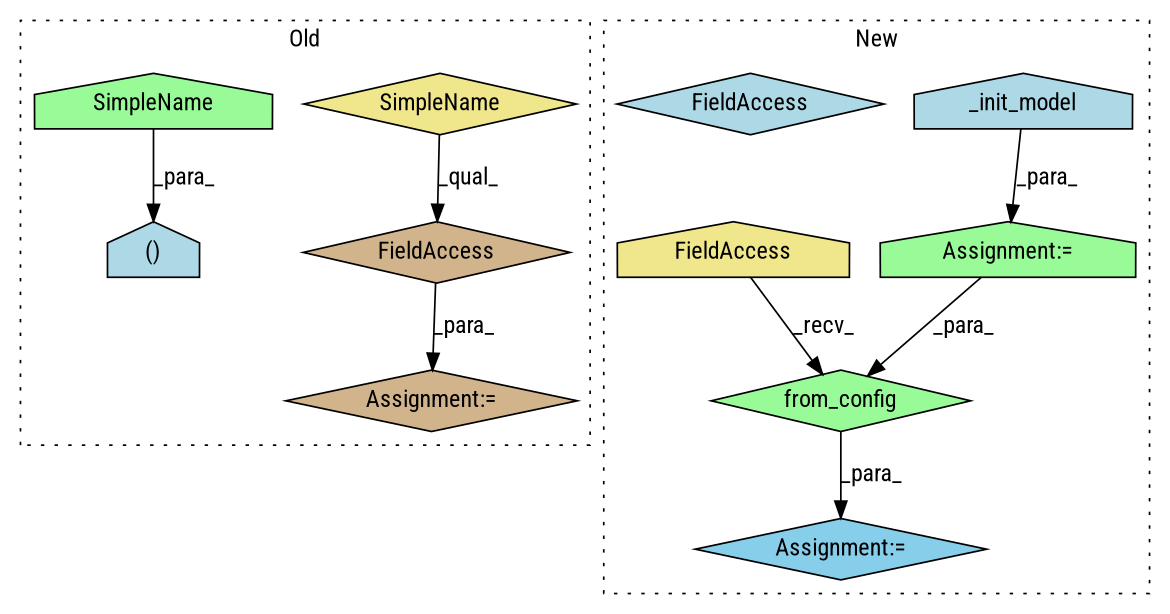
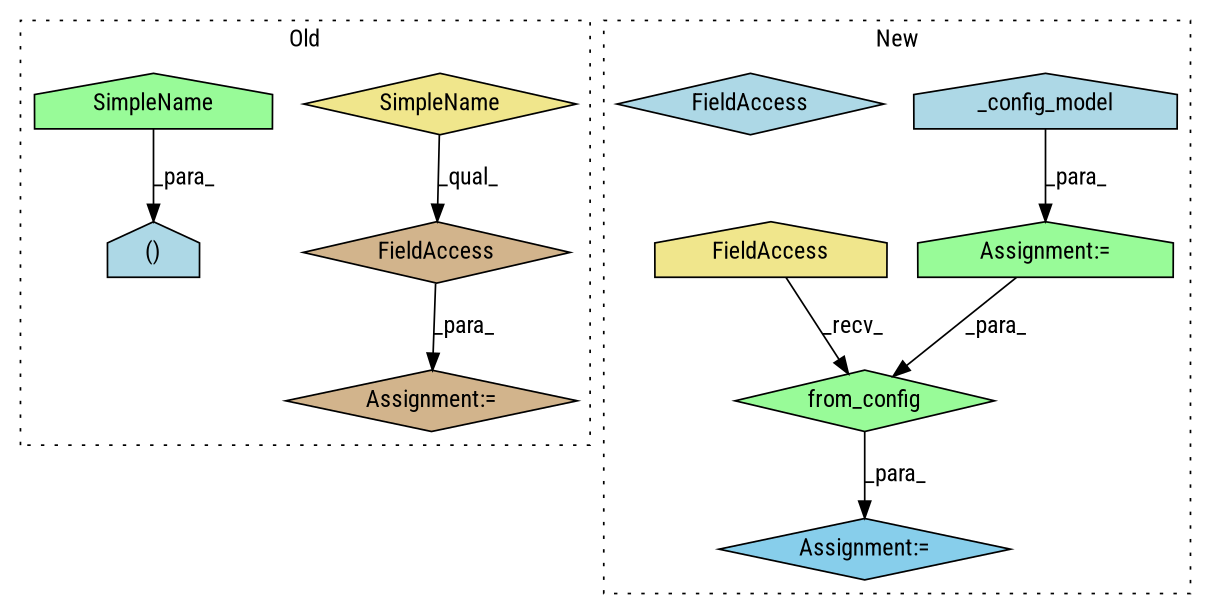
(1023, 104) -> (1046, 104)
